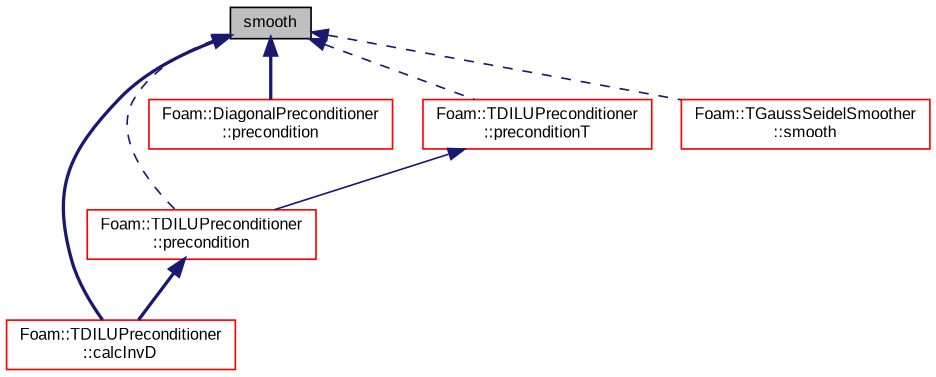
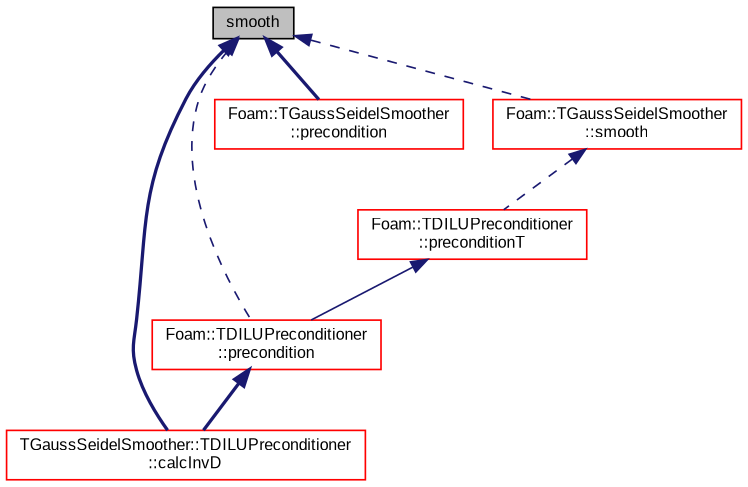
(400, 72) -> (538, 184)
(271, 124) -> (339, 124)
(121, 345) -> (186, 455)
